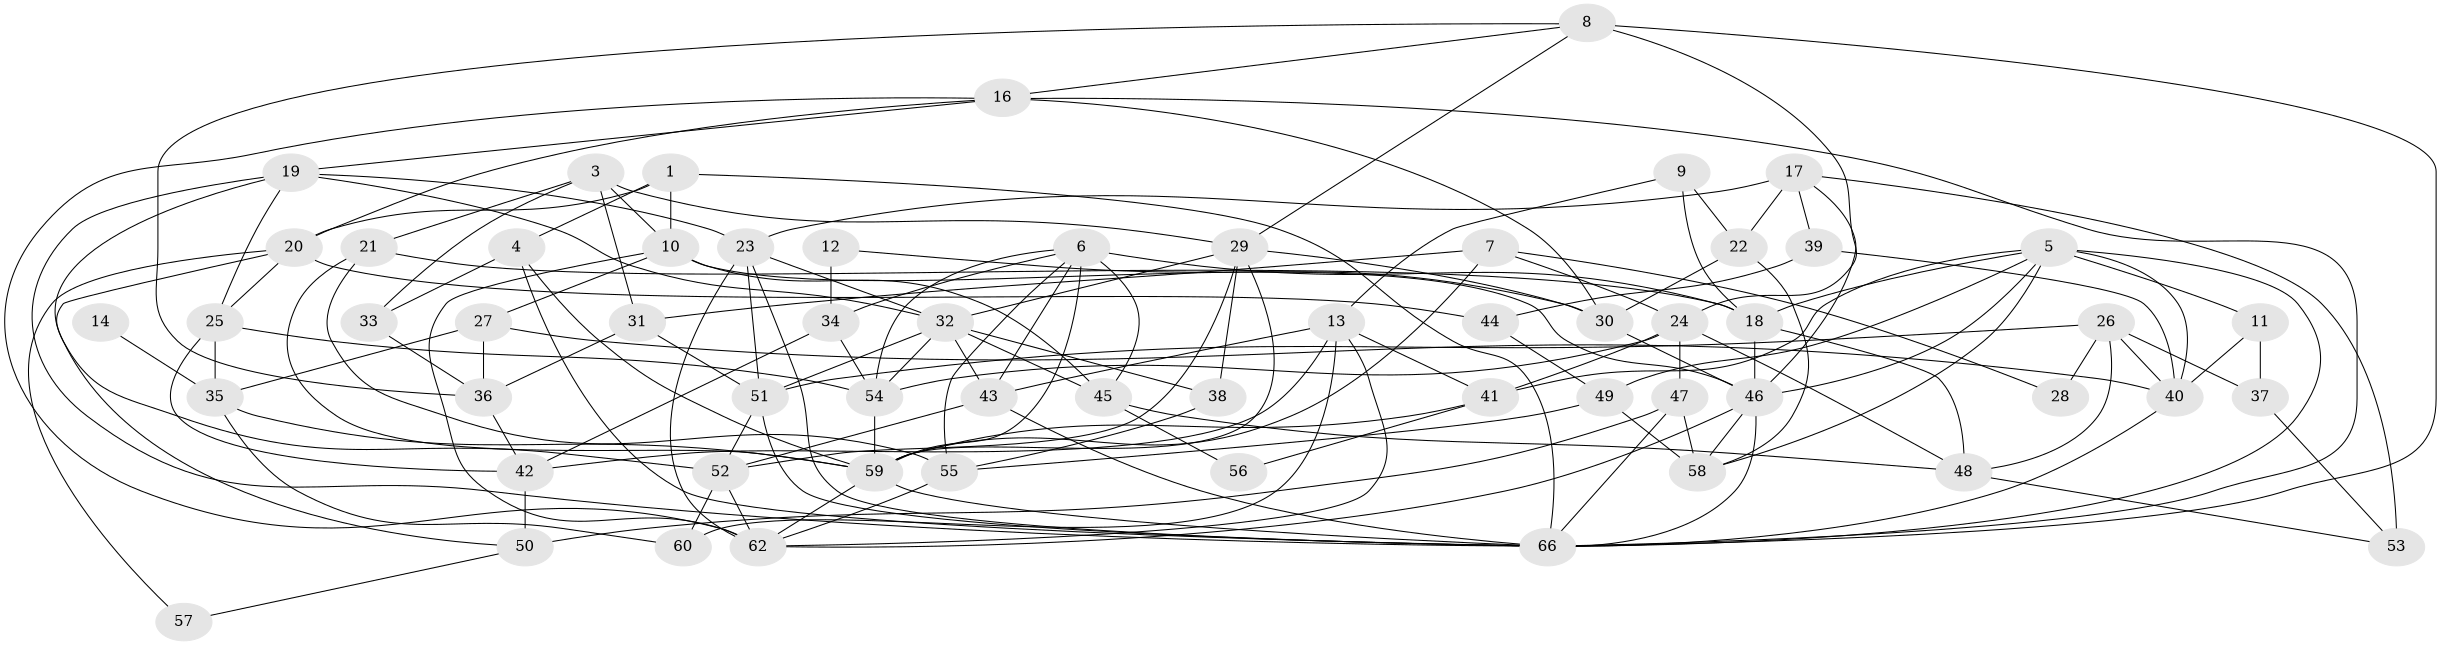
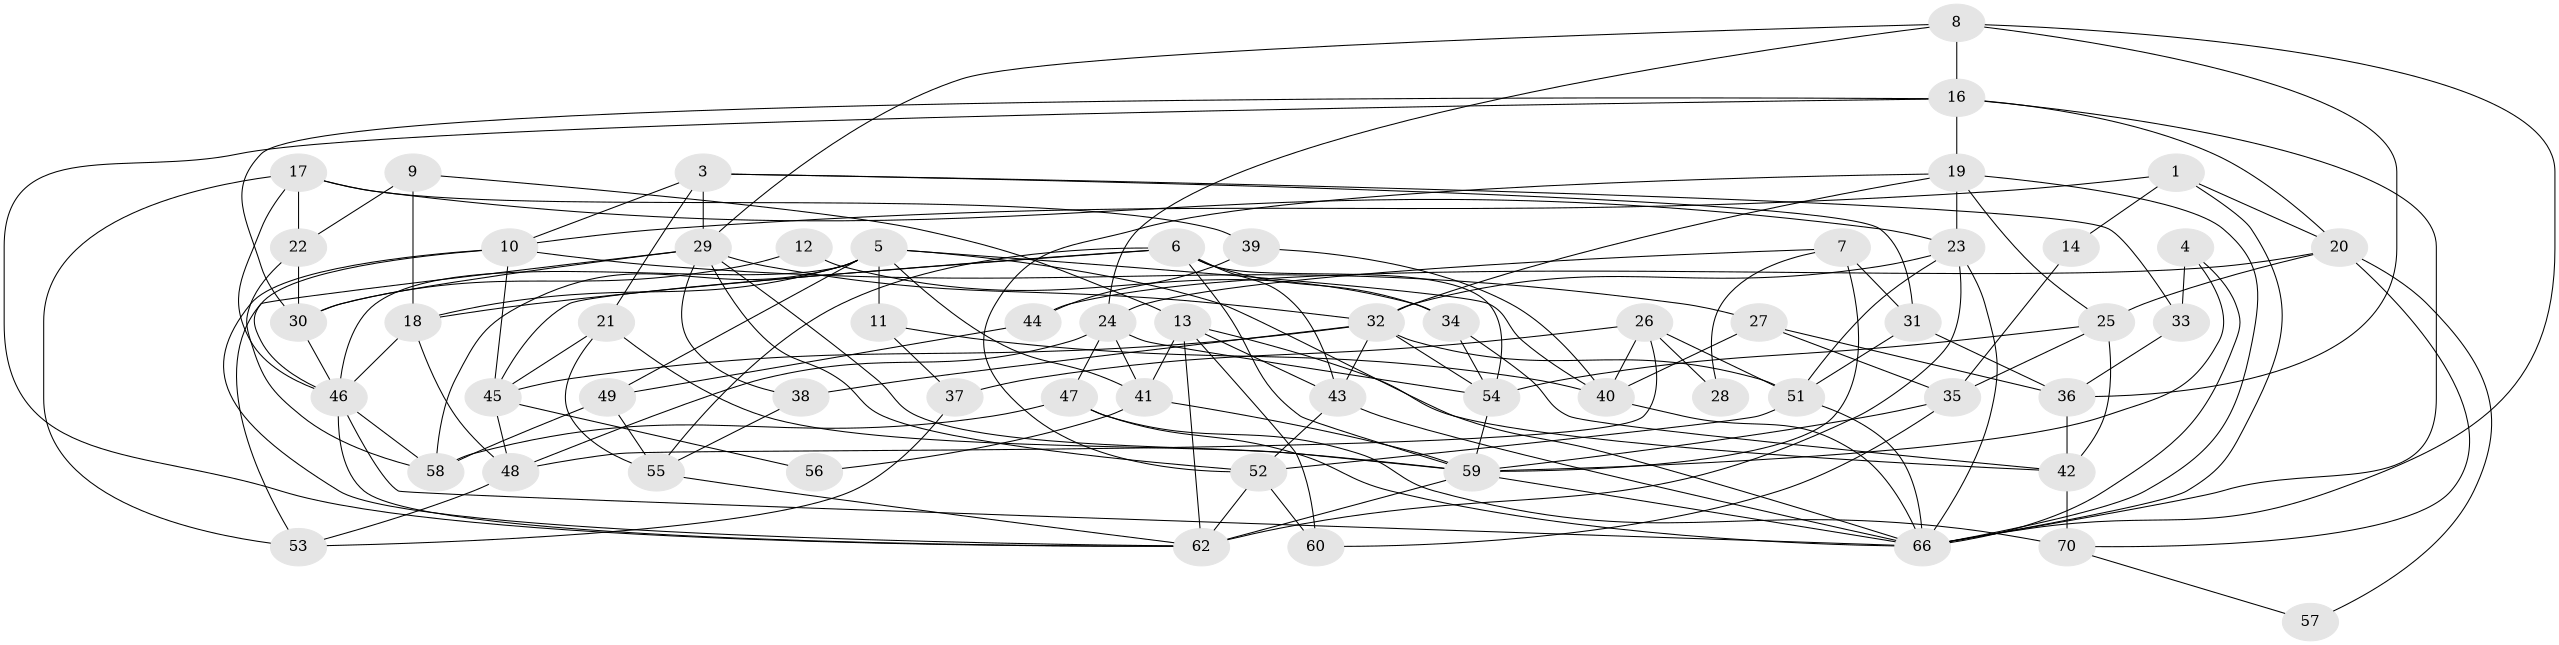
(594, 210) -> (2124, 210)
(932, 273) -> (550, 360)
none -> (348, 291)
(525, 547) -> (2067, 547)
